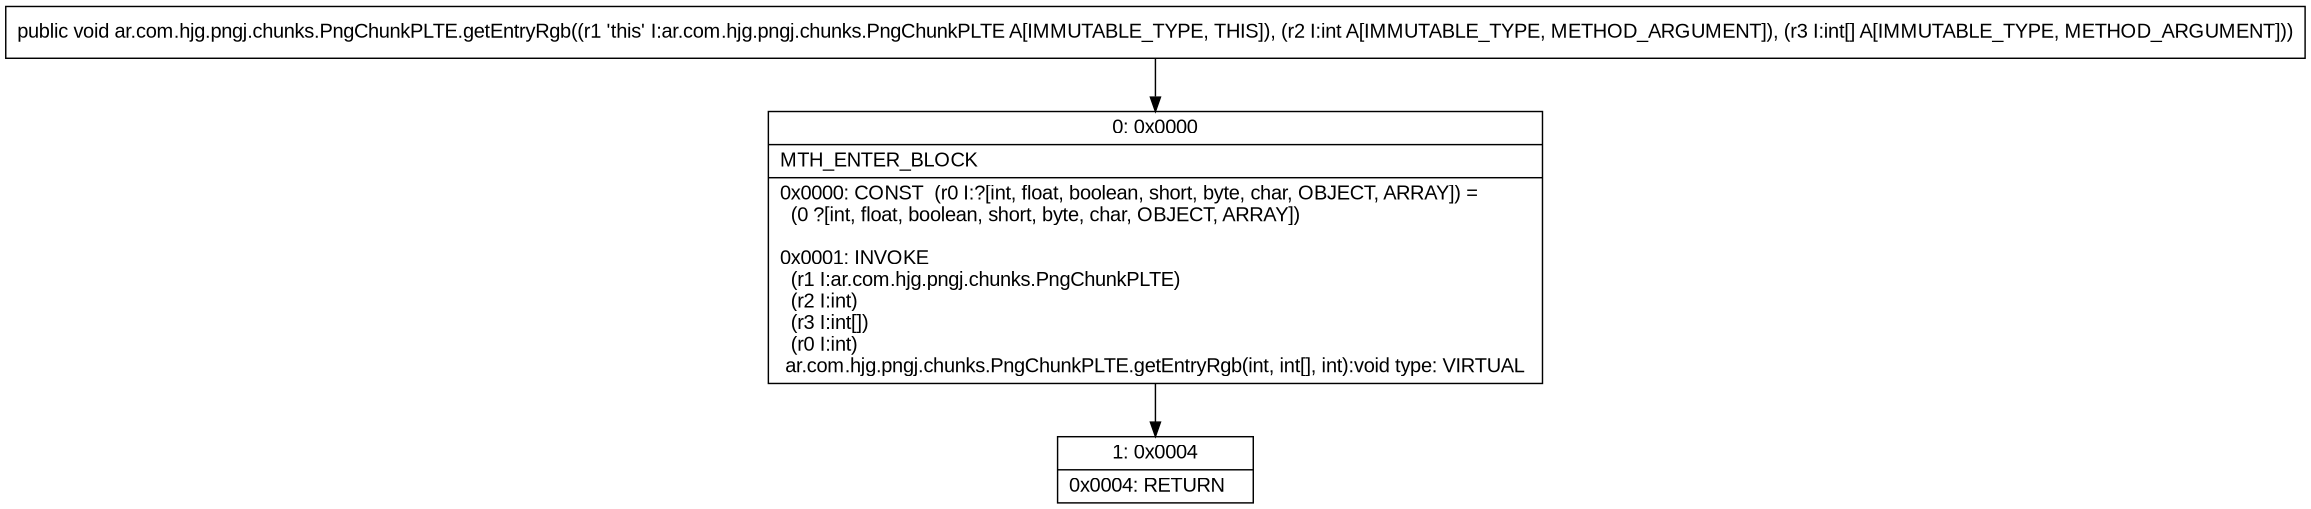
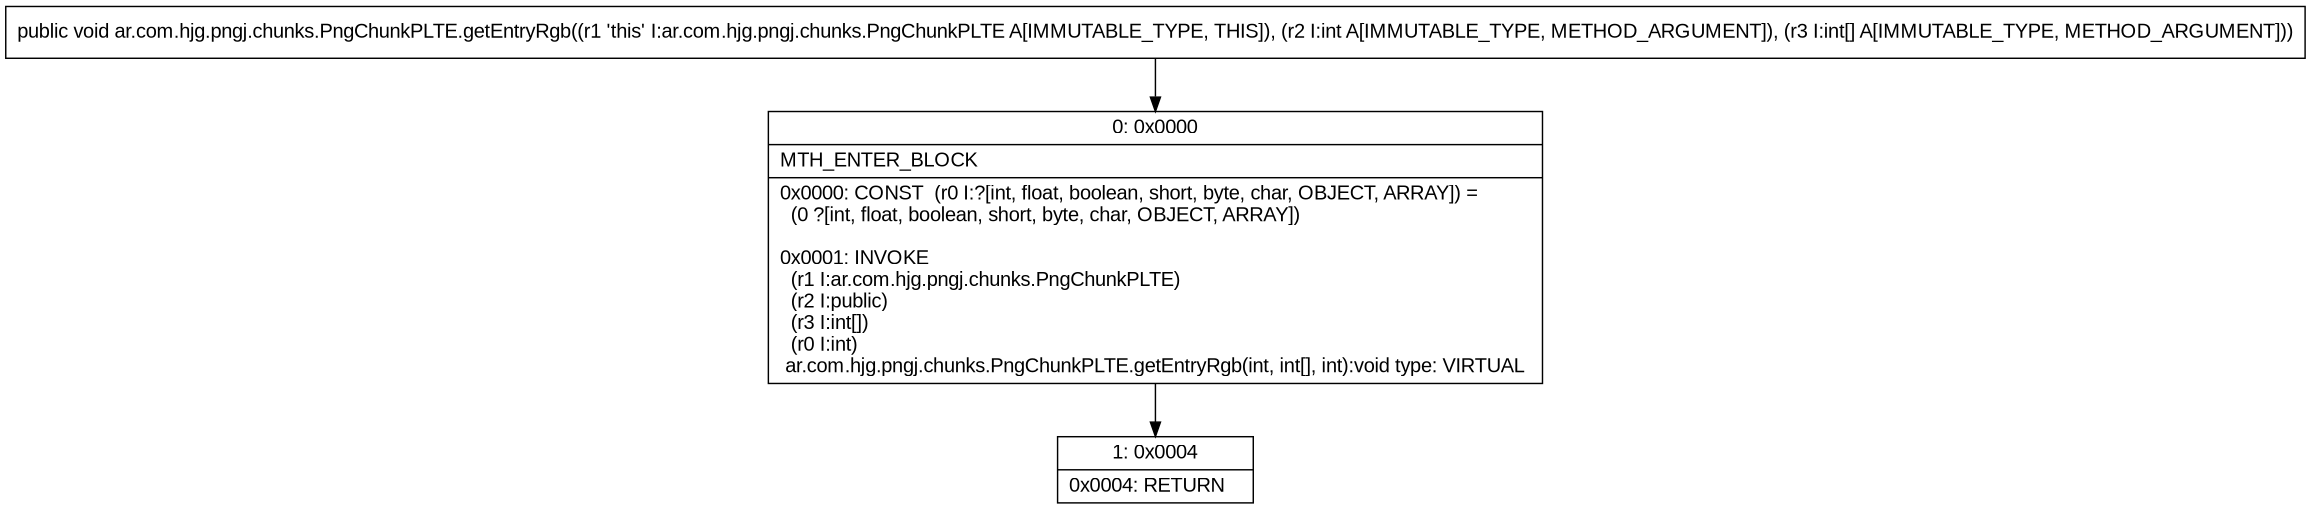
(819, 301) -> (835, 301)
